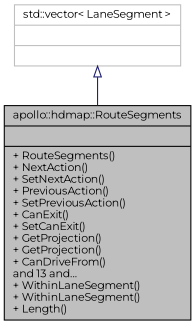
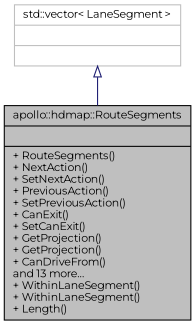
(46, 274) -> (49, 274)
